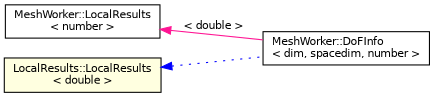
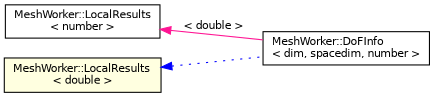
(83, 75) -> (83, 75)
